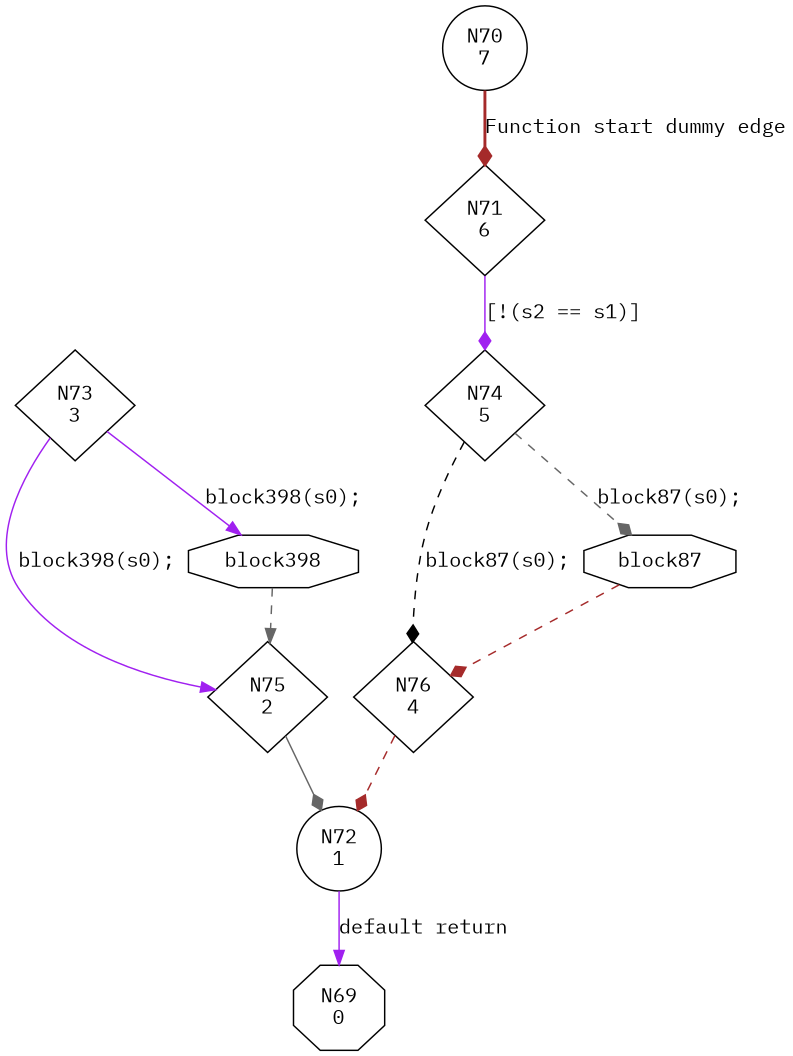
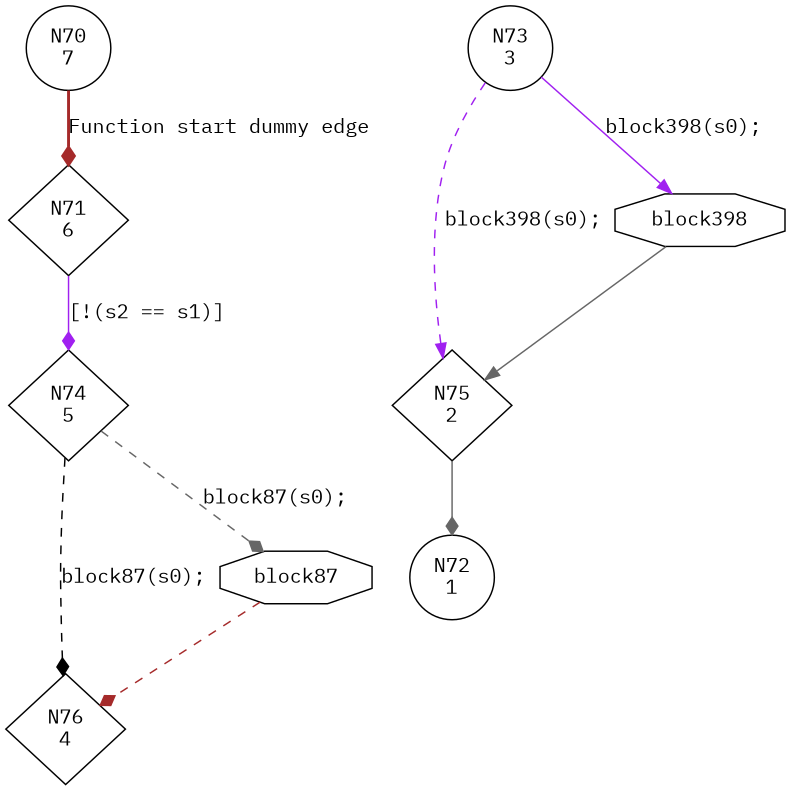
(75, 405) -> (510, 48)
(34, 608) -> (437, 208)
(271, 608) -> (582, 309)
(380, 765) -> none
(339, 1008) -> none
